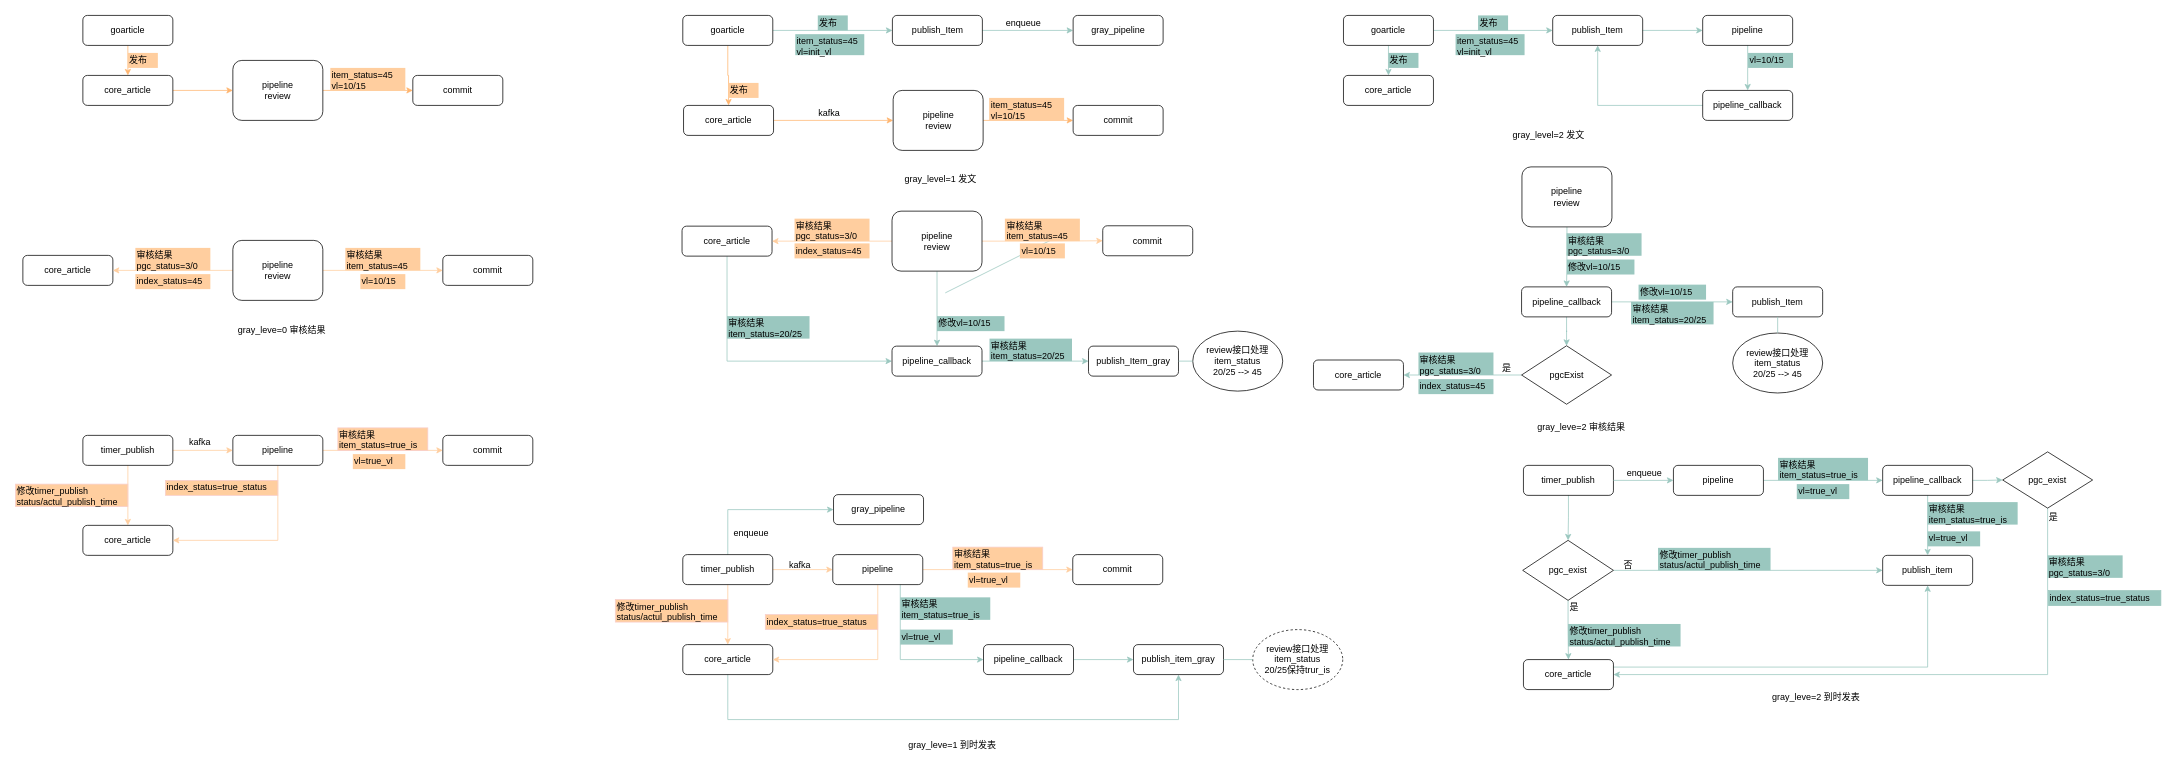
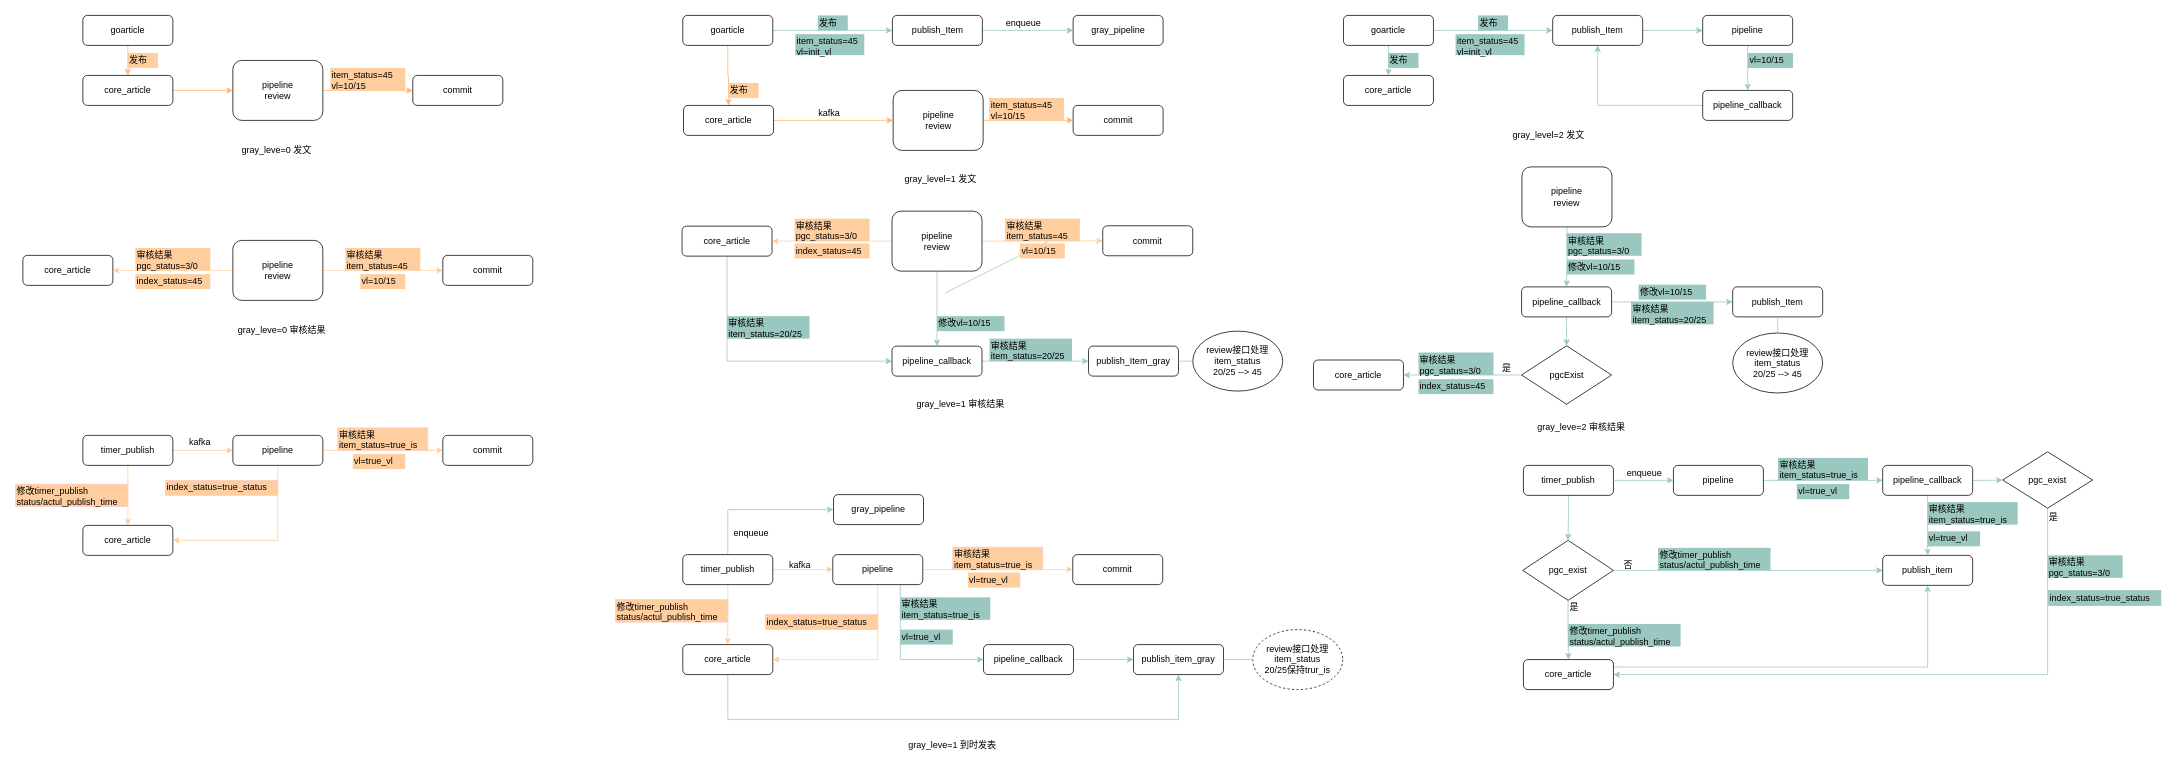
none -> (282, 150)
none -> (964, 404)
(1820, 697) -> none
